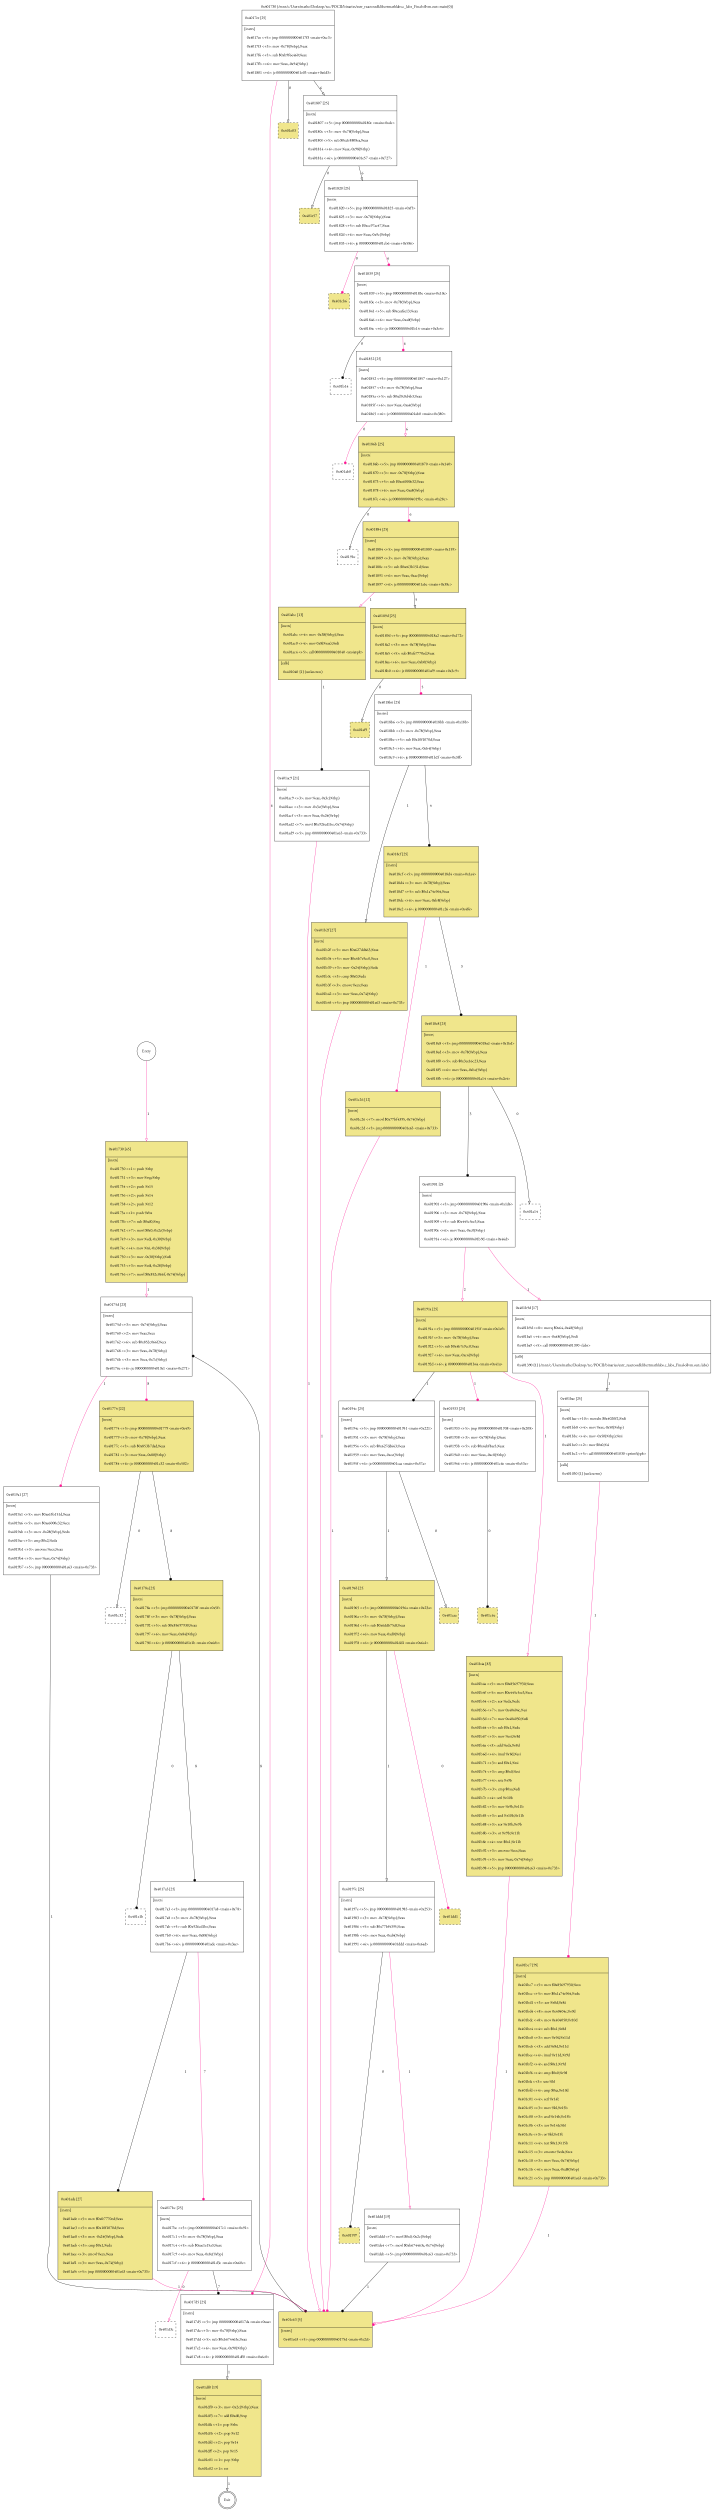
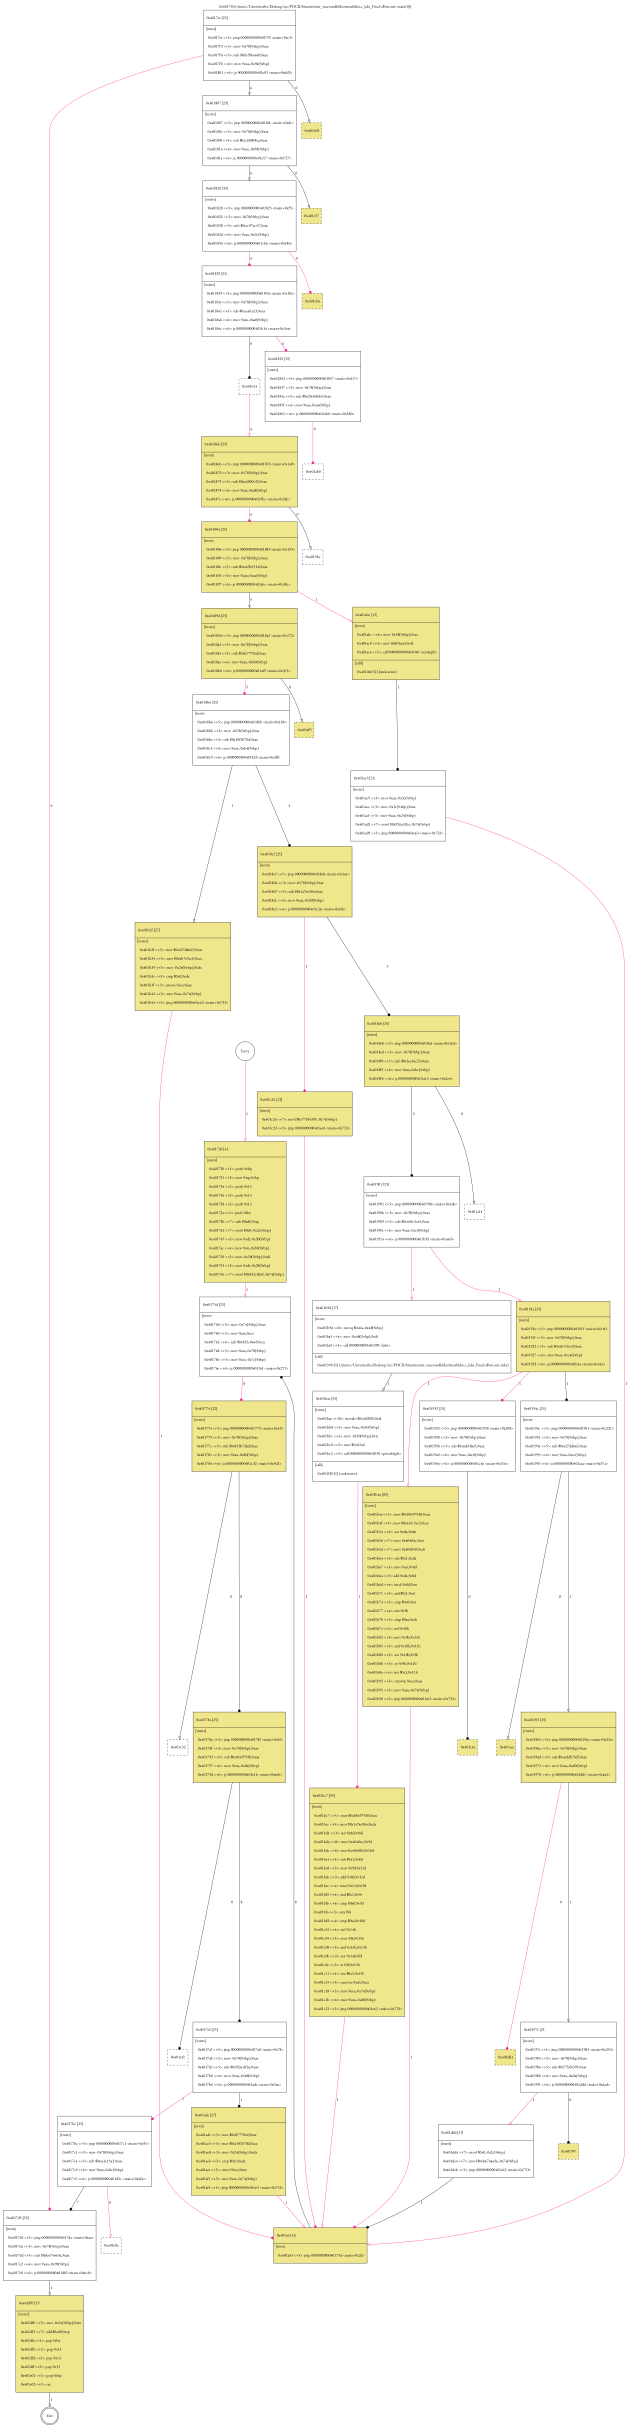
(405, 428) -> (249, 414)
(51, 1531) -> none
